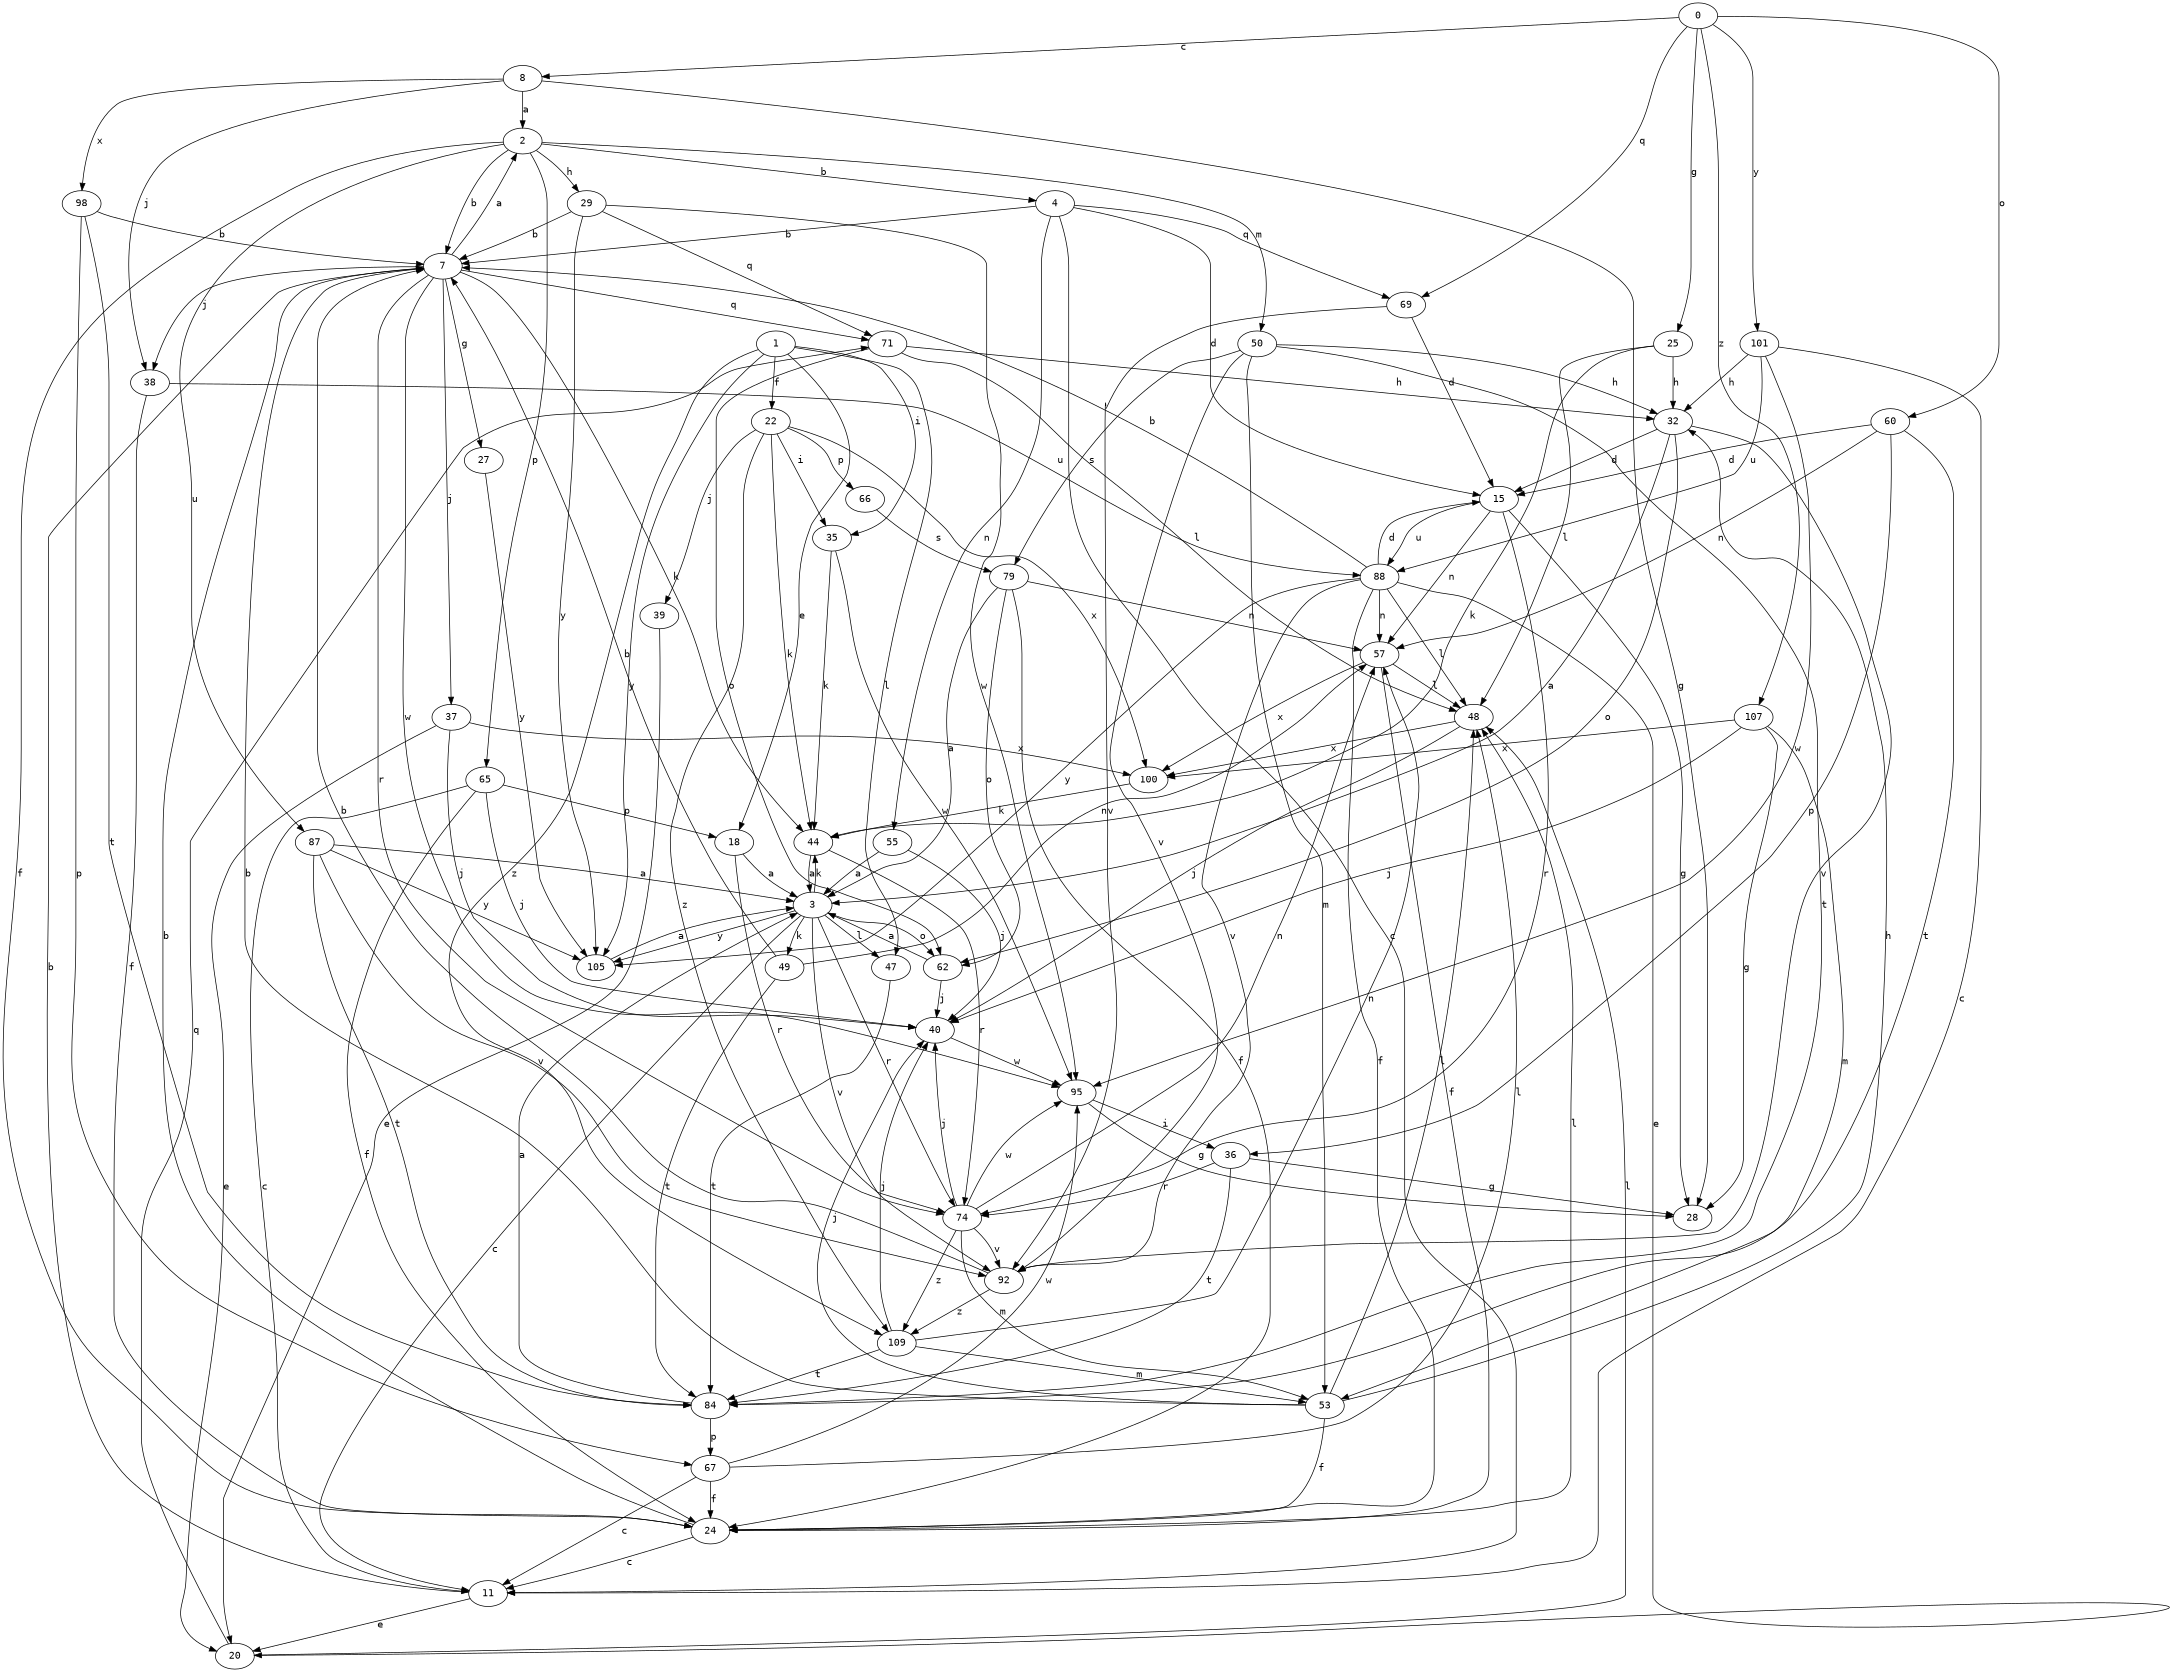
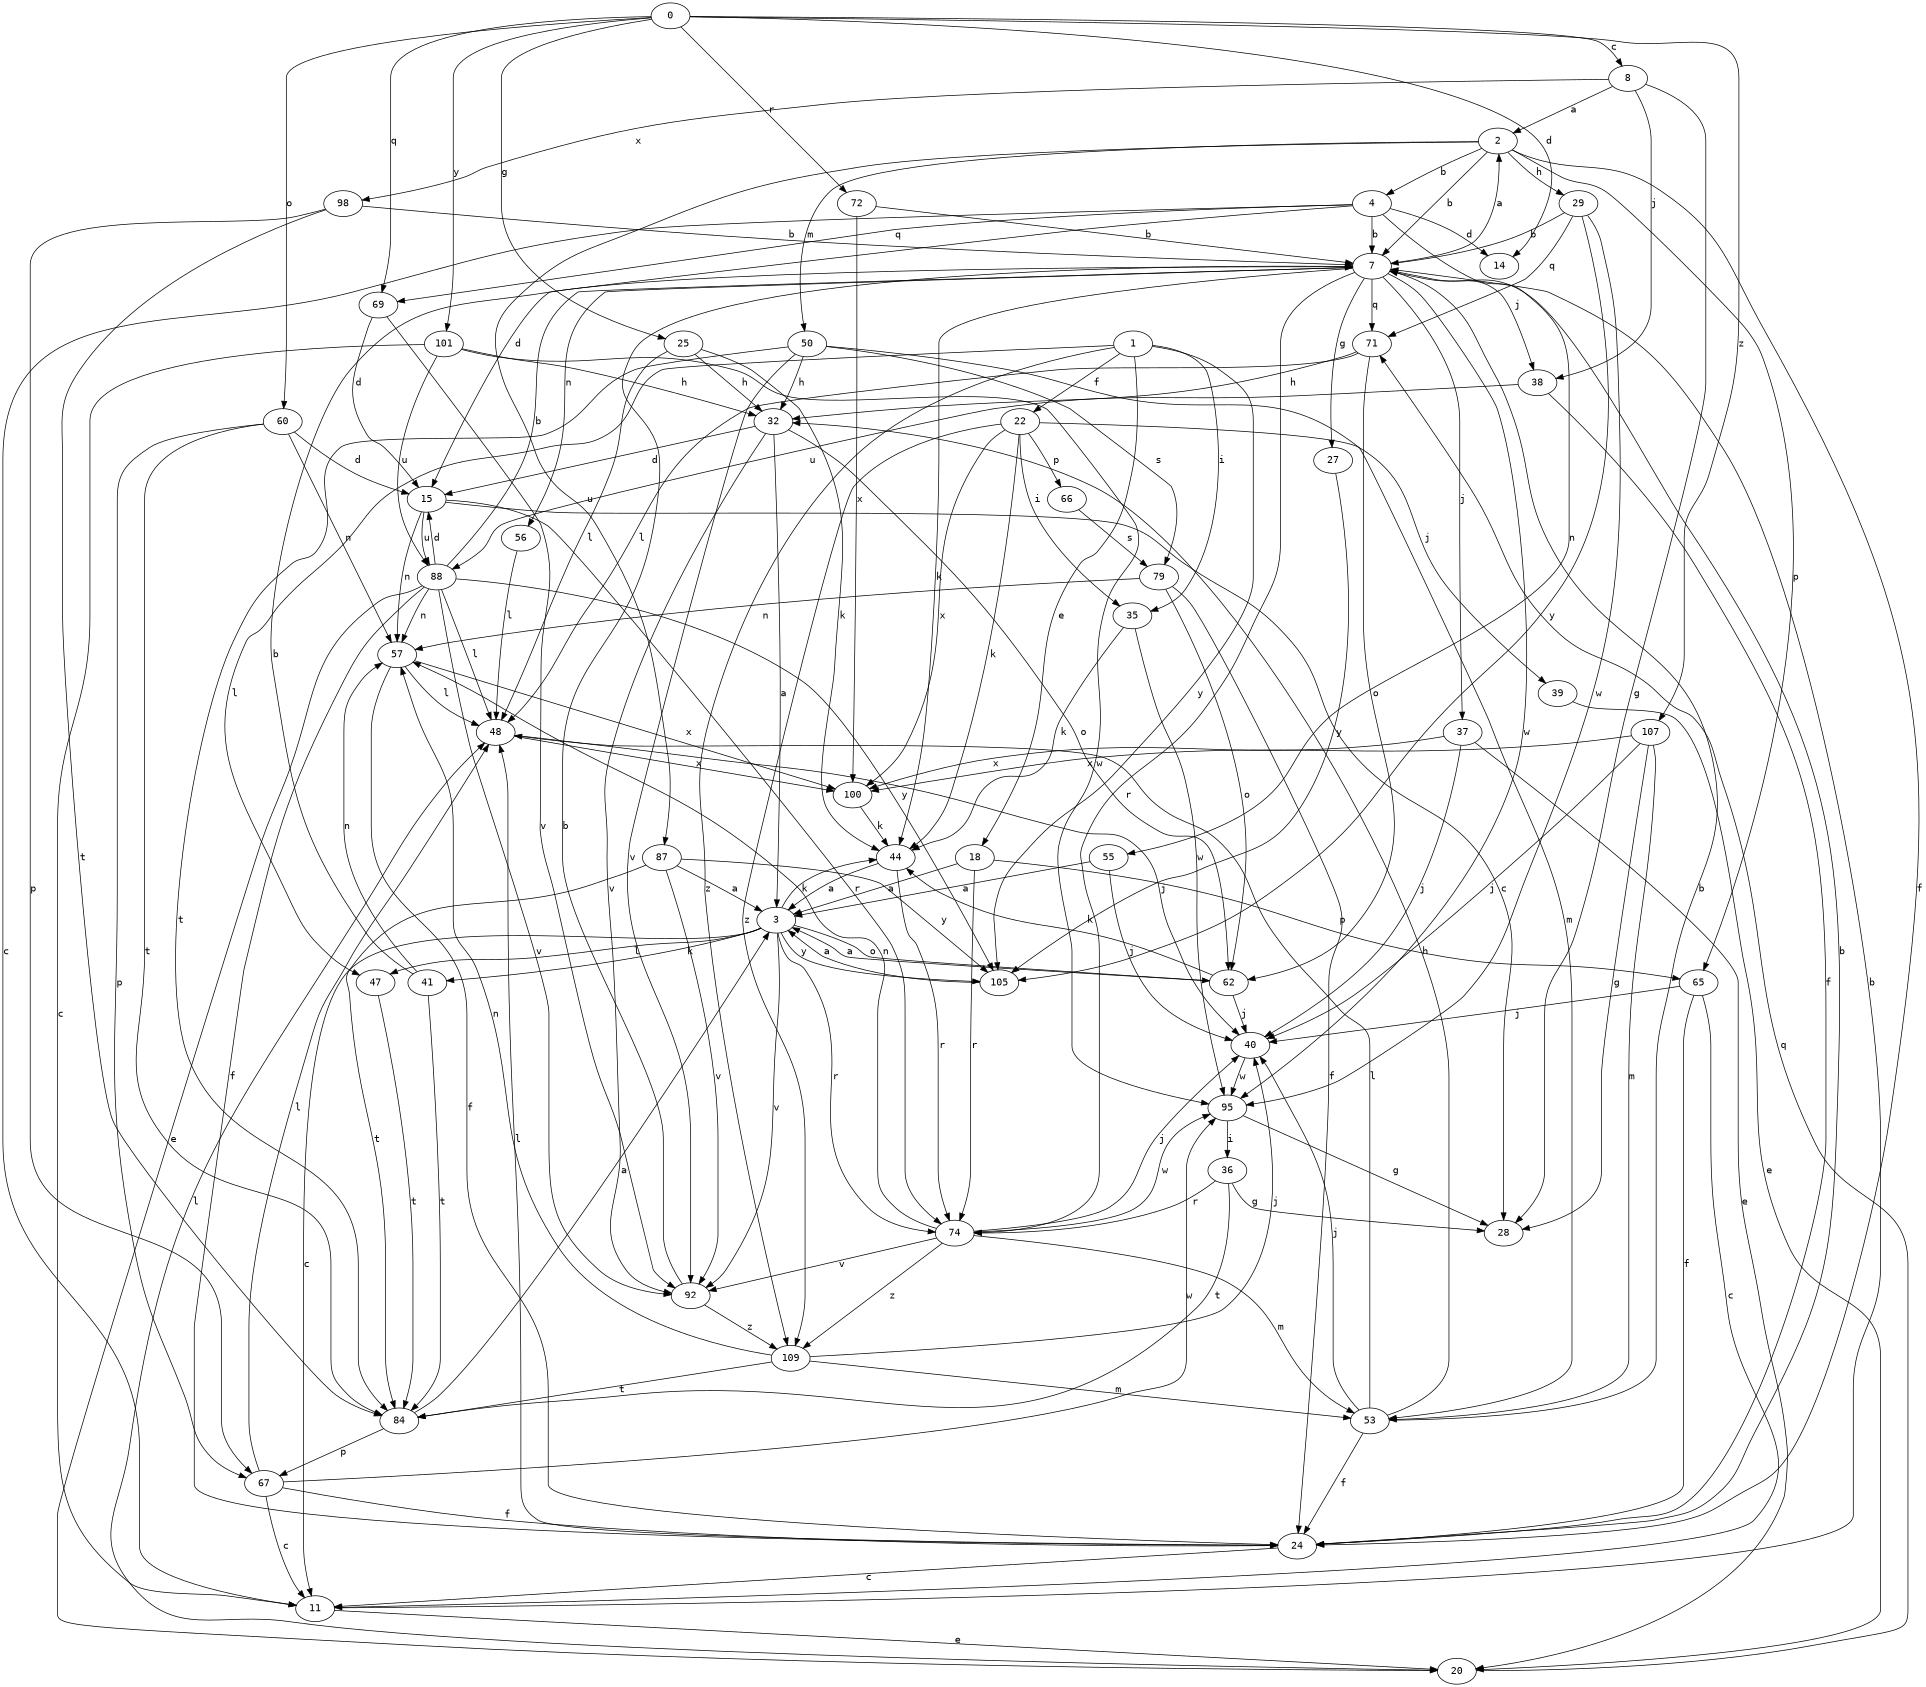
none -> (857, 204)
none -> (1499, 266)
none -> (521, 538)
(950, 767) -> none
(606, 810) -> (1331, 931)
(1684, 874) -> (1504, 889)
(1731, 893) -> (117, 913)
none -> (1060, 928)
(785, 968) -> (427, 983)
